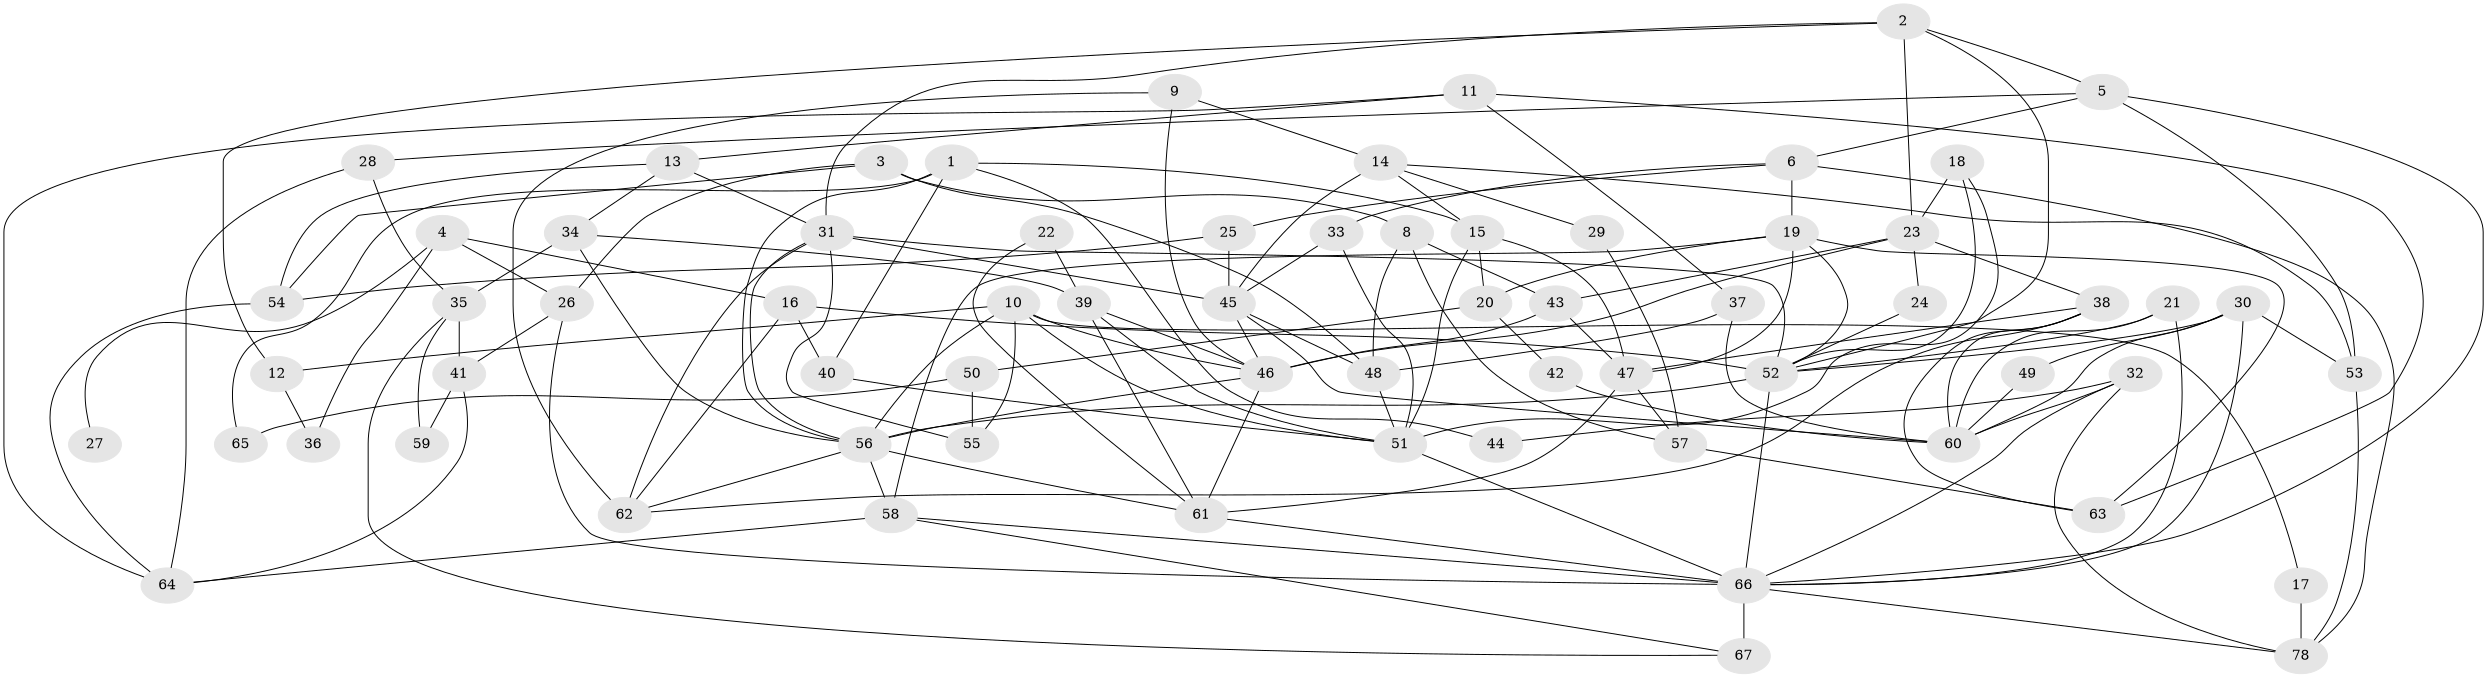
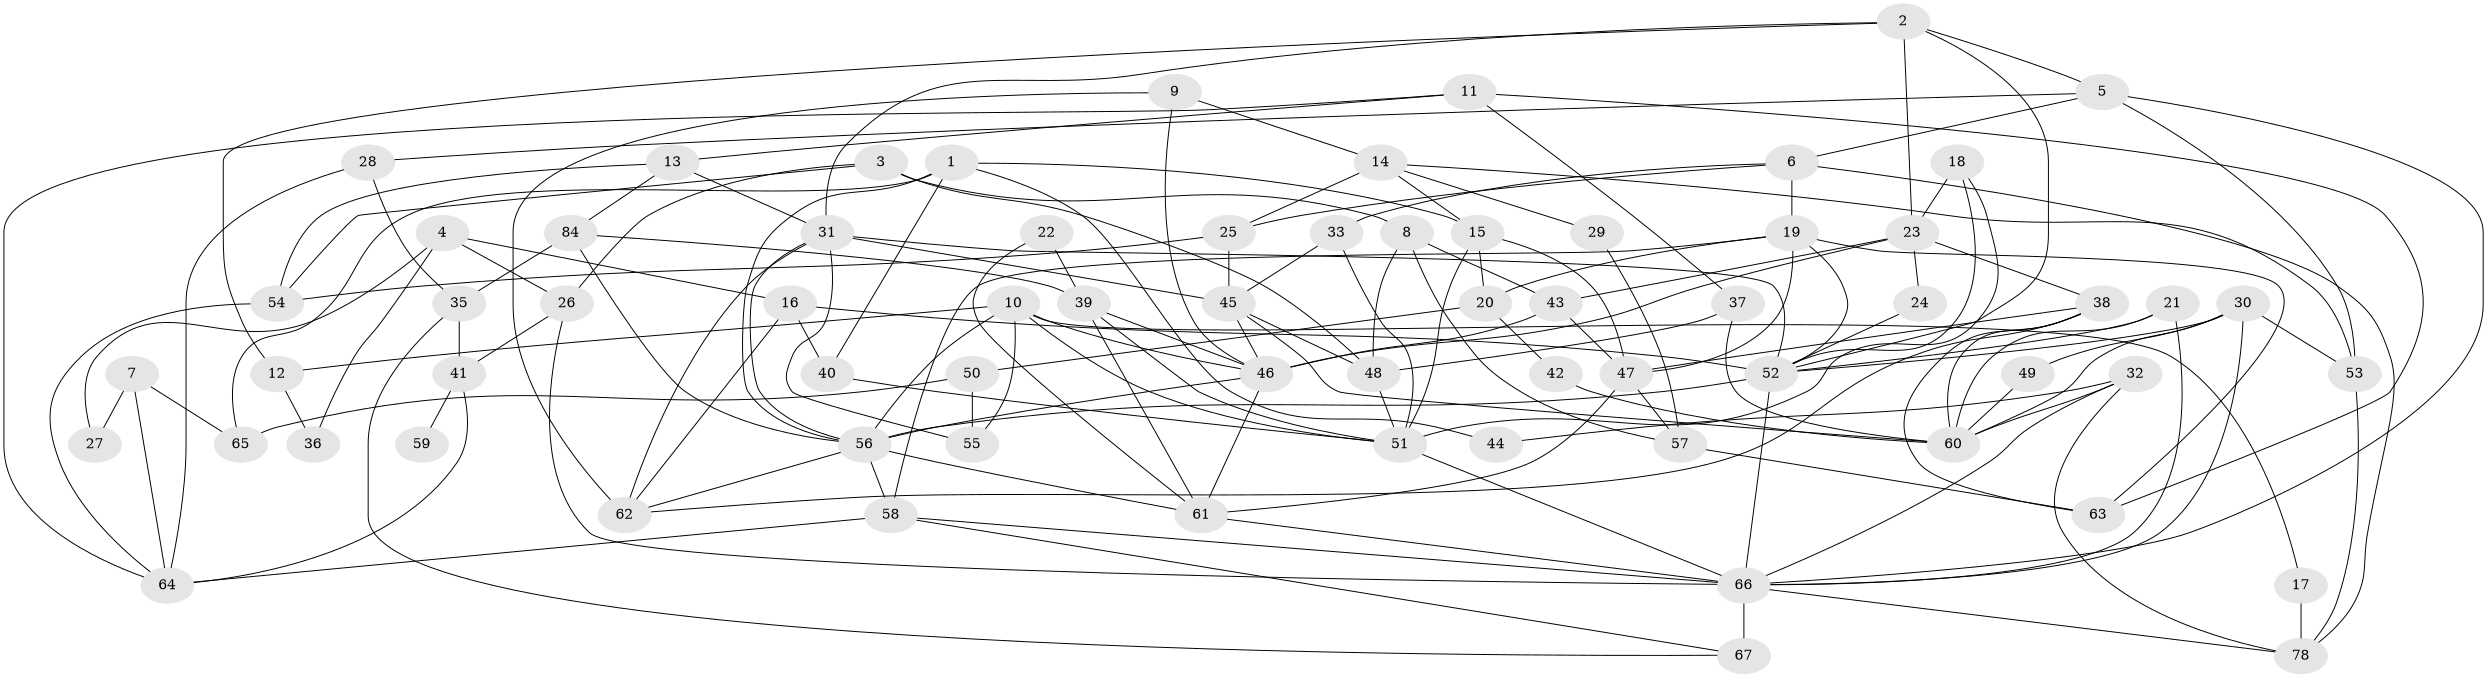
(1293, 223) -> (1310, 195)
(571, 233) -> (571, 233)
(421, 370) -> none
none -> (132, 374)
